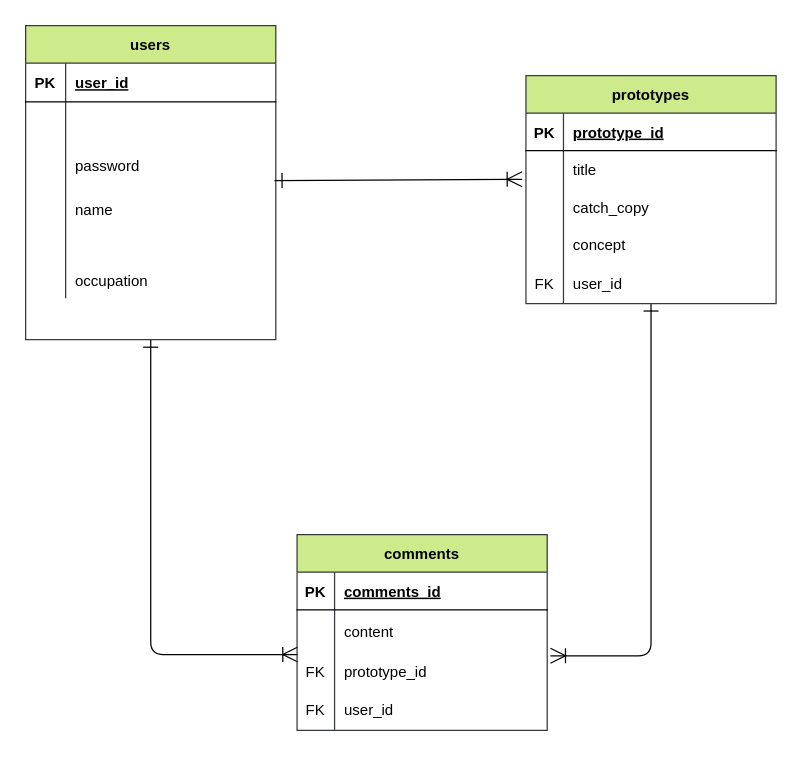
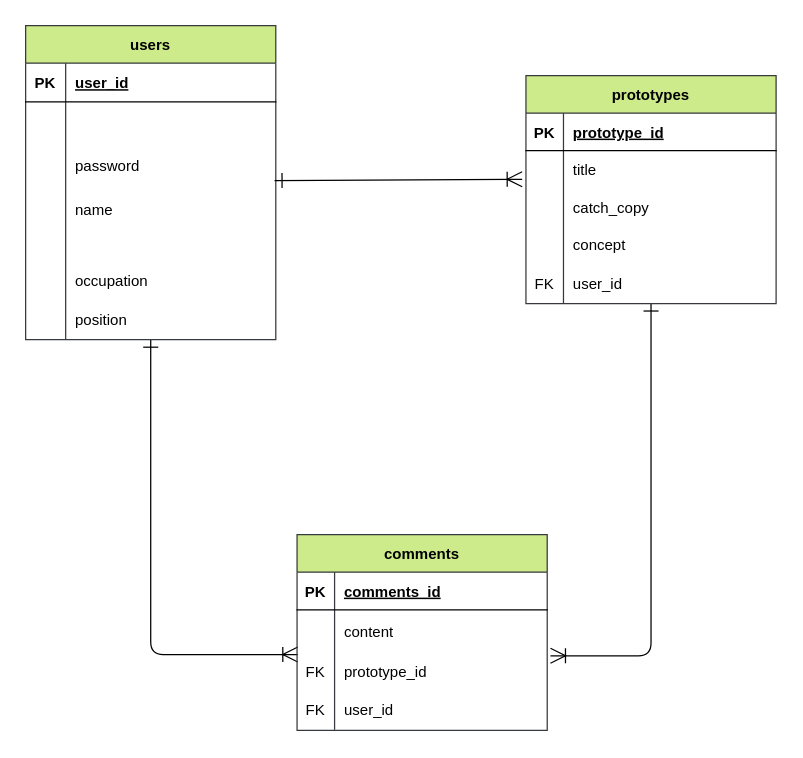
none -> (171, 319)
